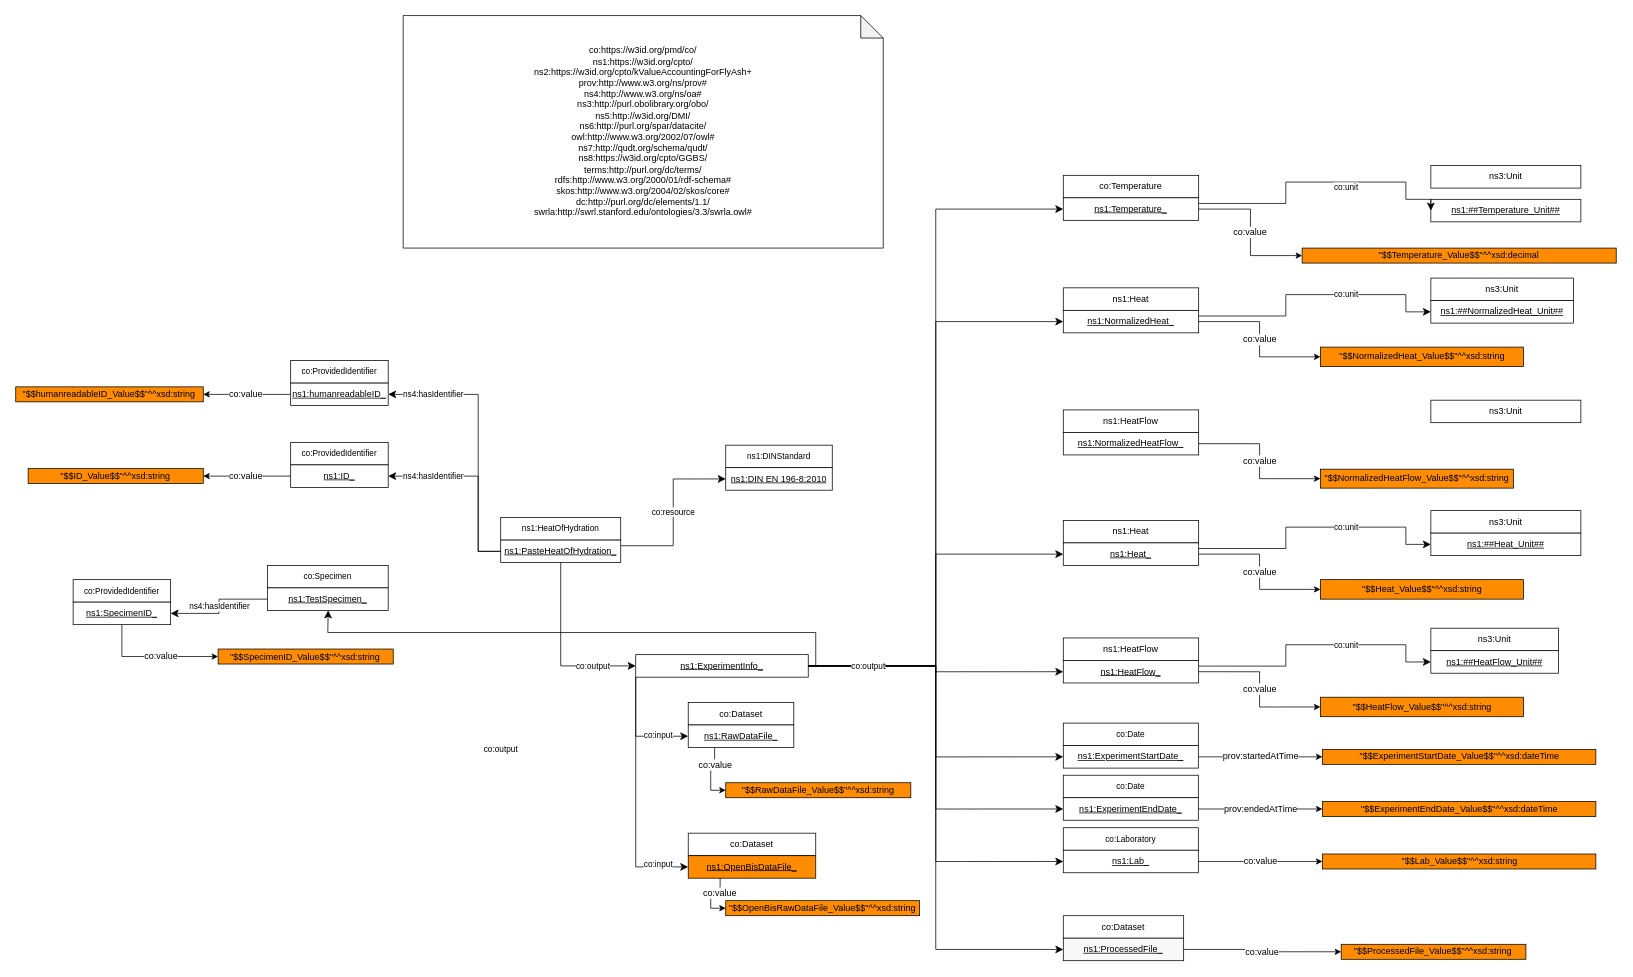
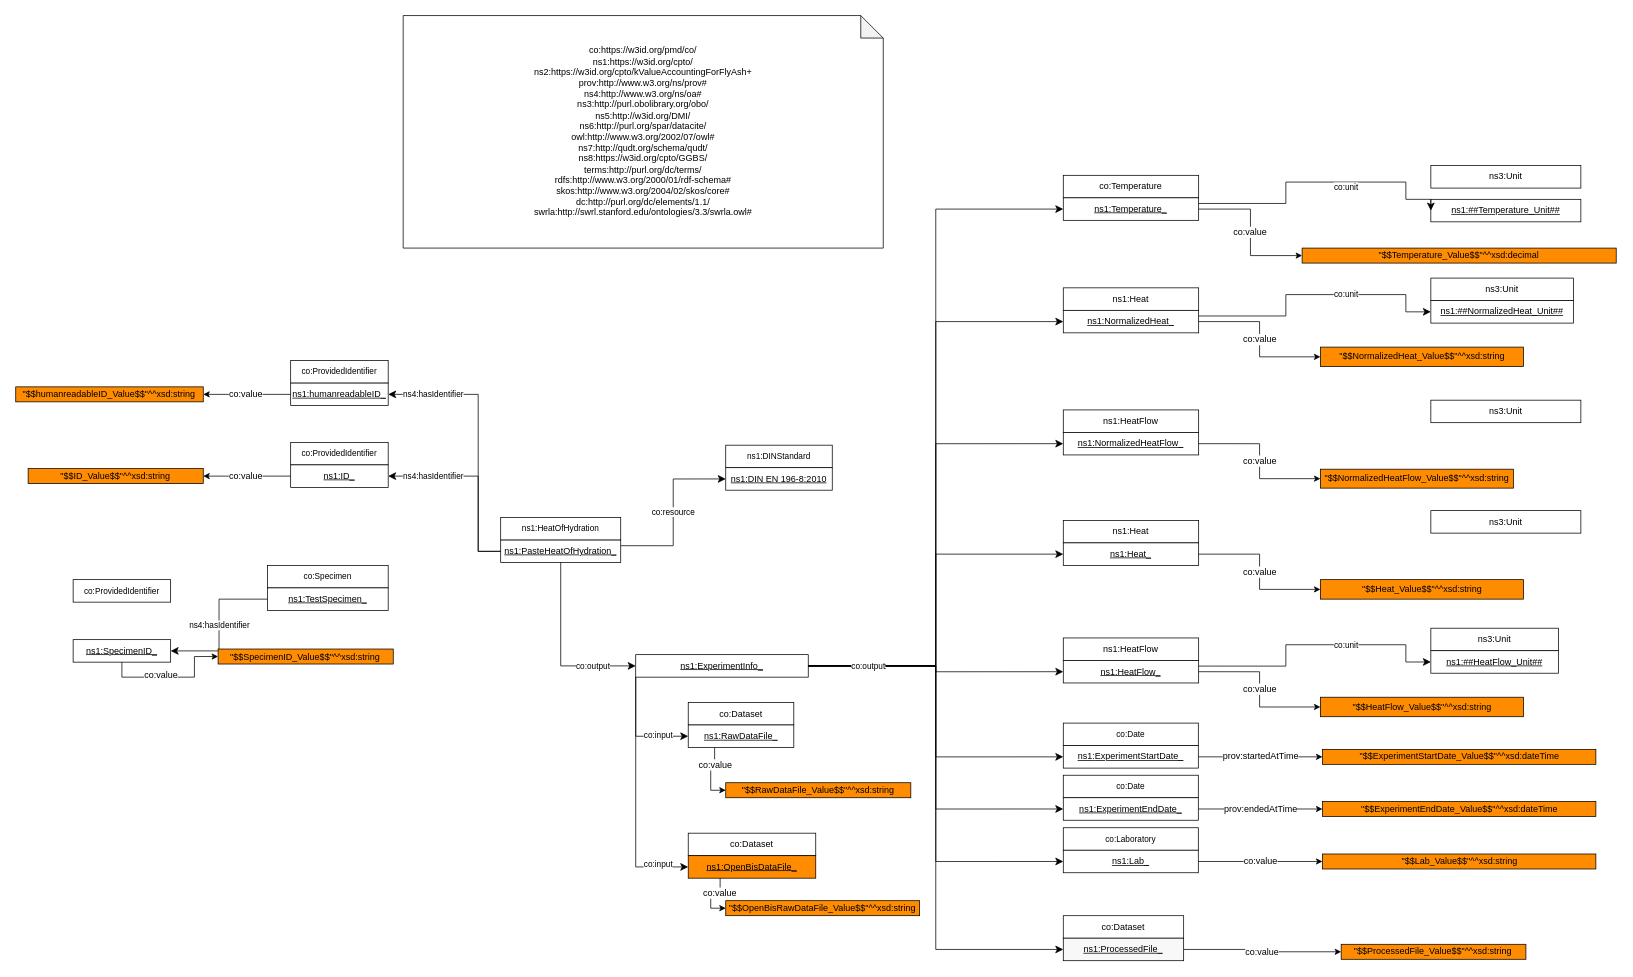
(1506, 544) -> none
(1248, 548) -> none
(122, 613) -> (122, 651)
(585, 632) -> (997, 443)
